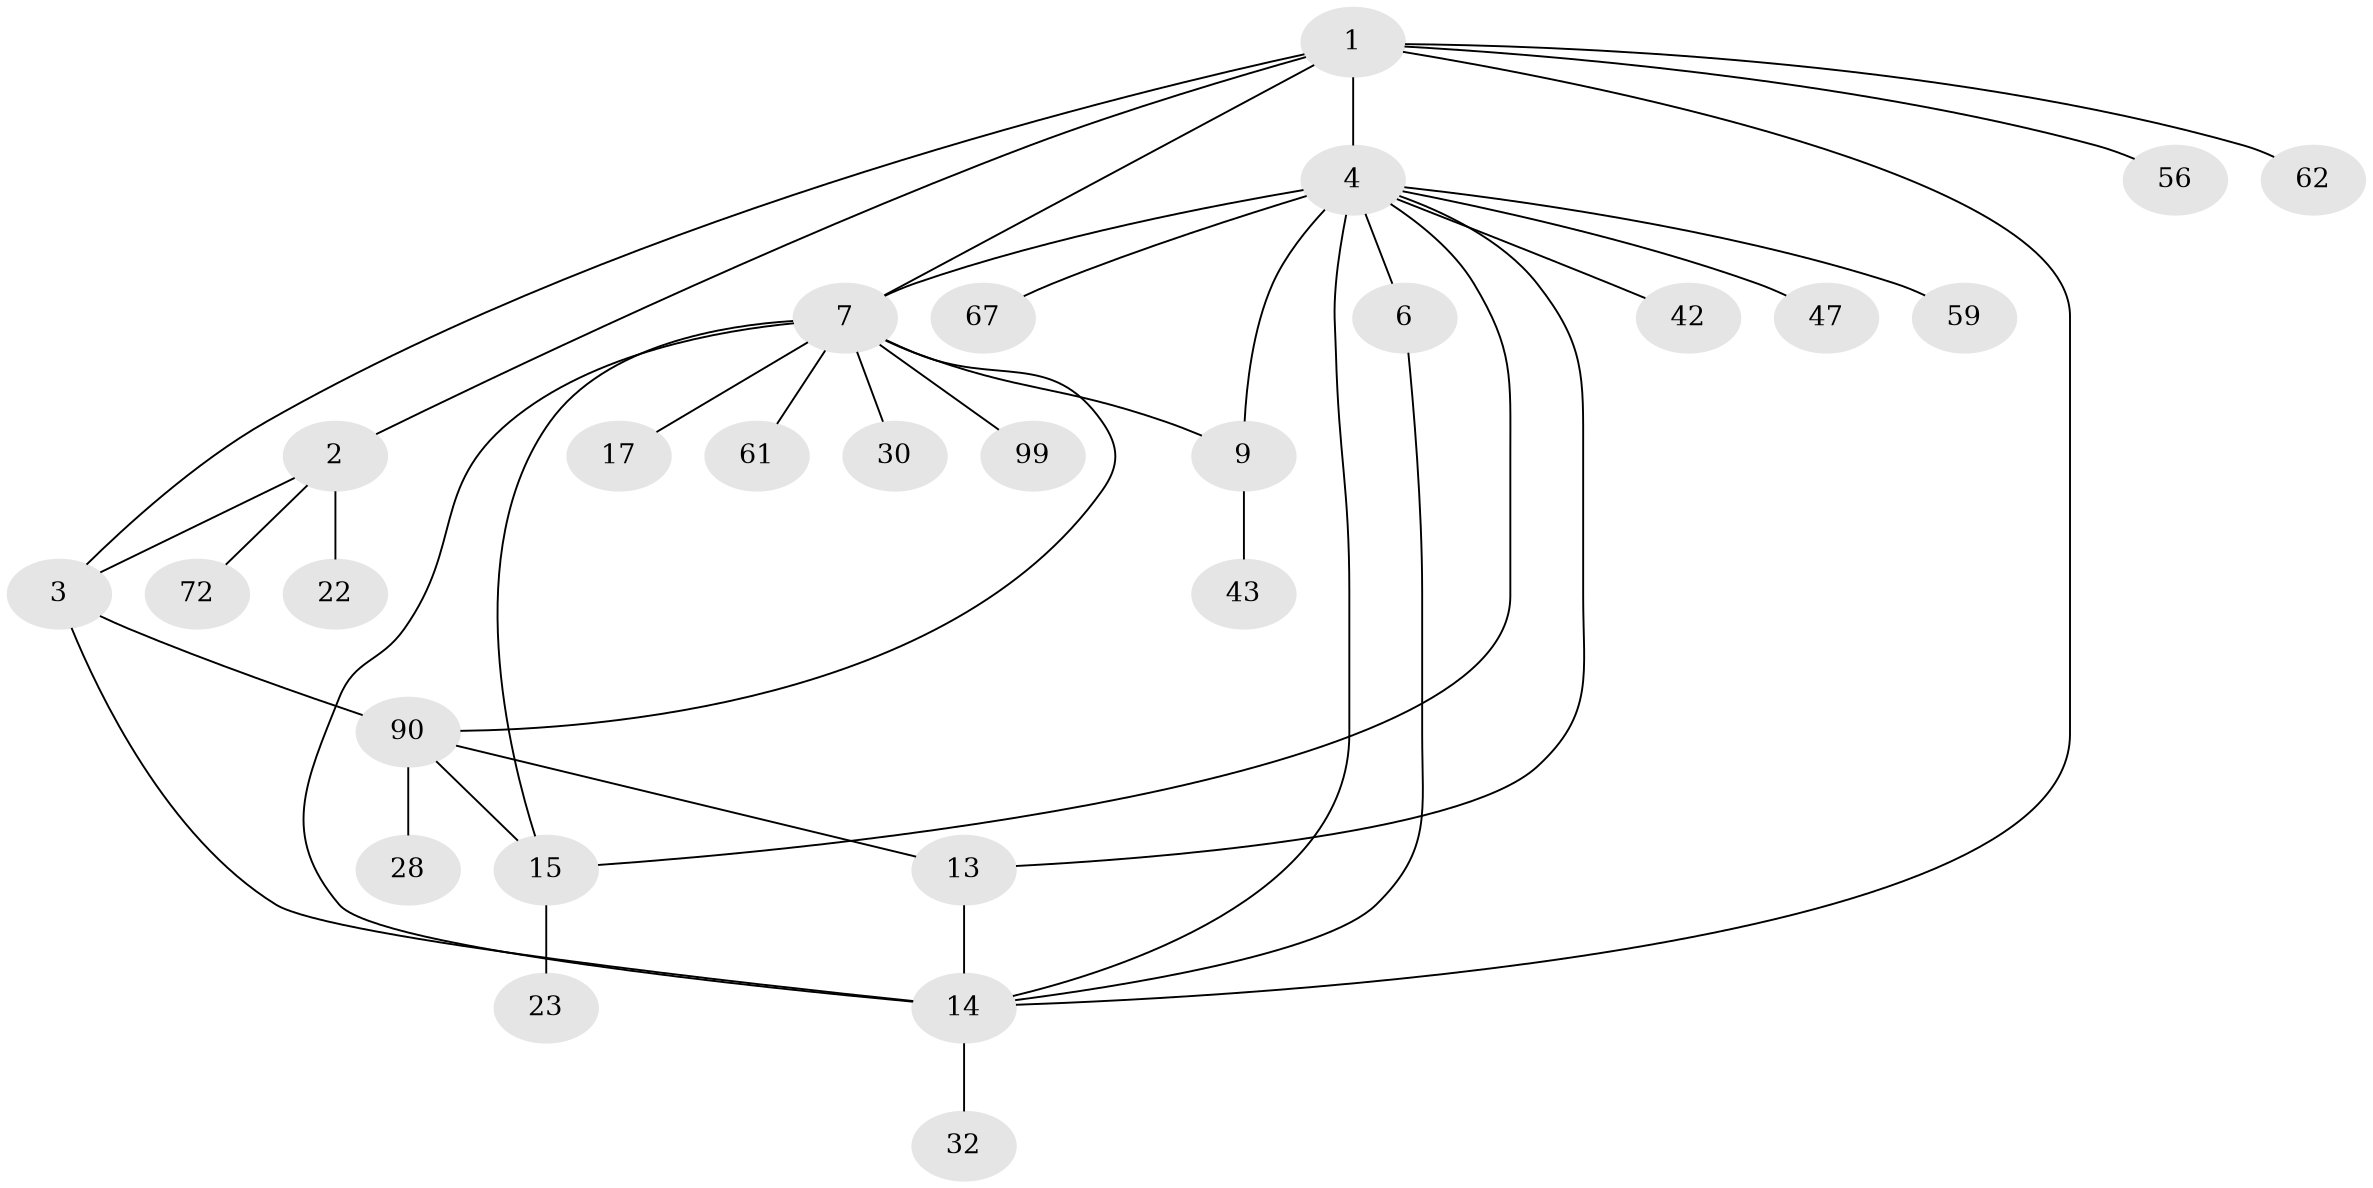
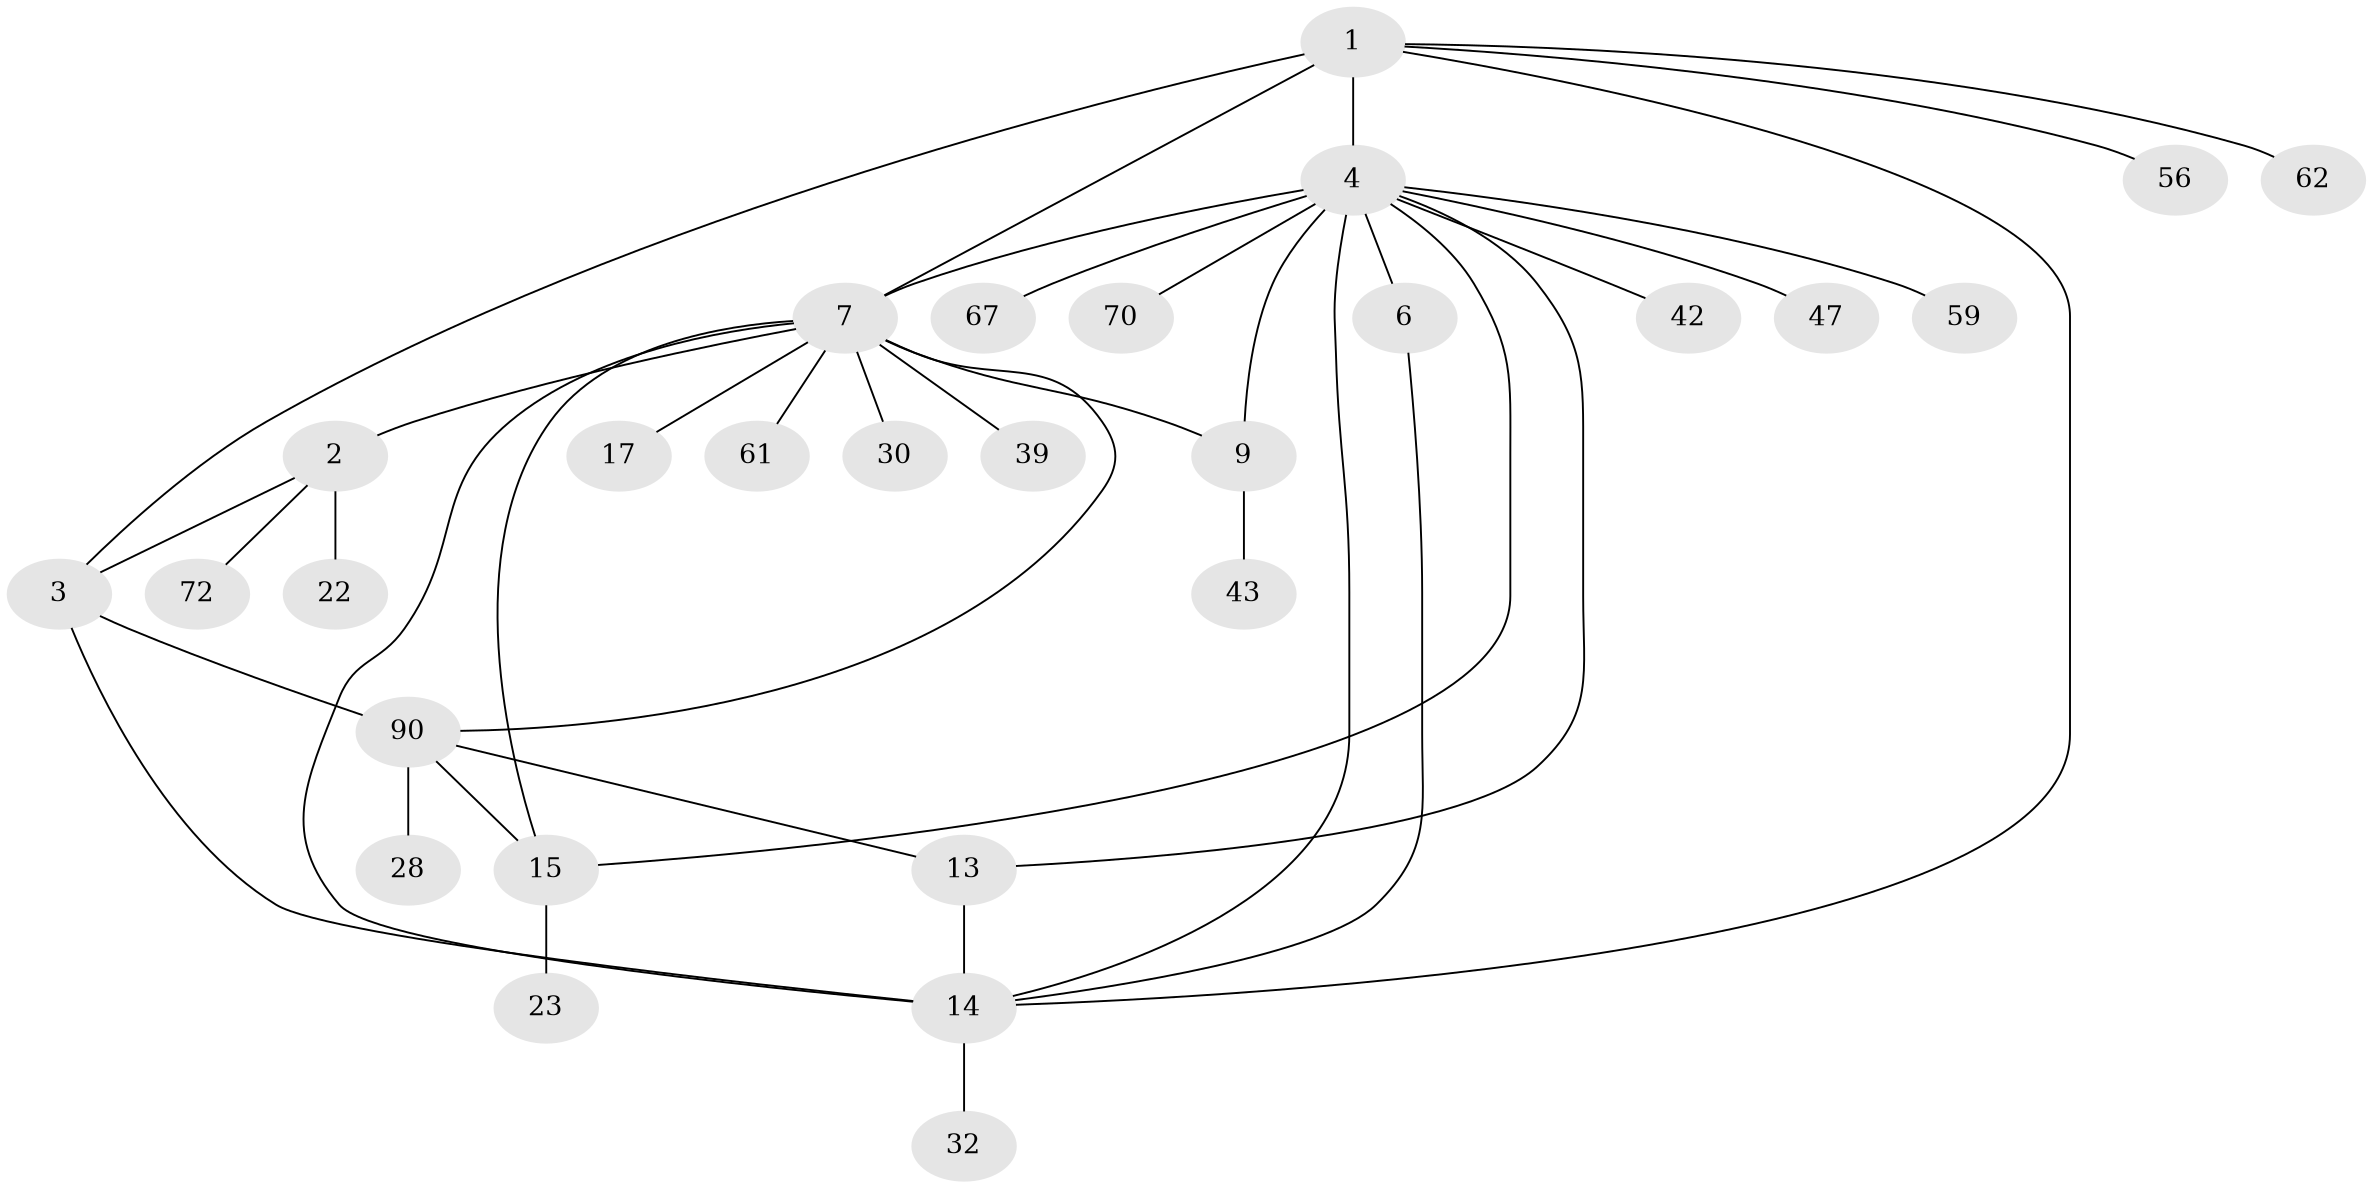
(833, 225) -> (532, 388)
none -> (1121, 318)
(1033, 456) -> (1033, 456)
